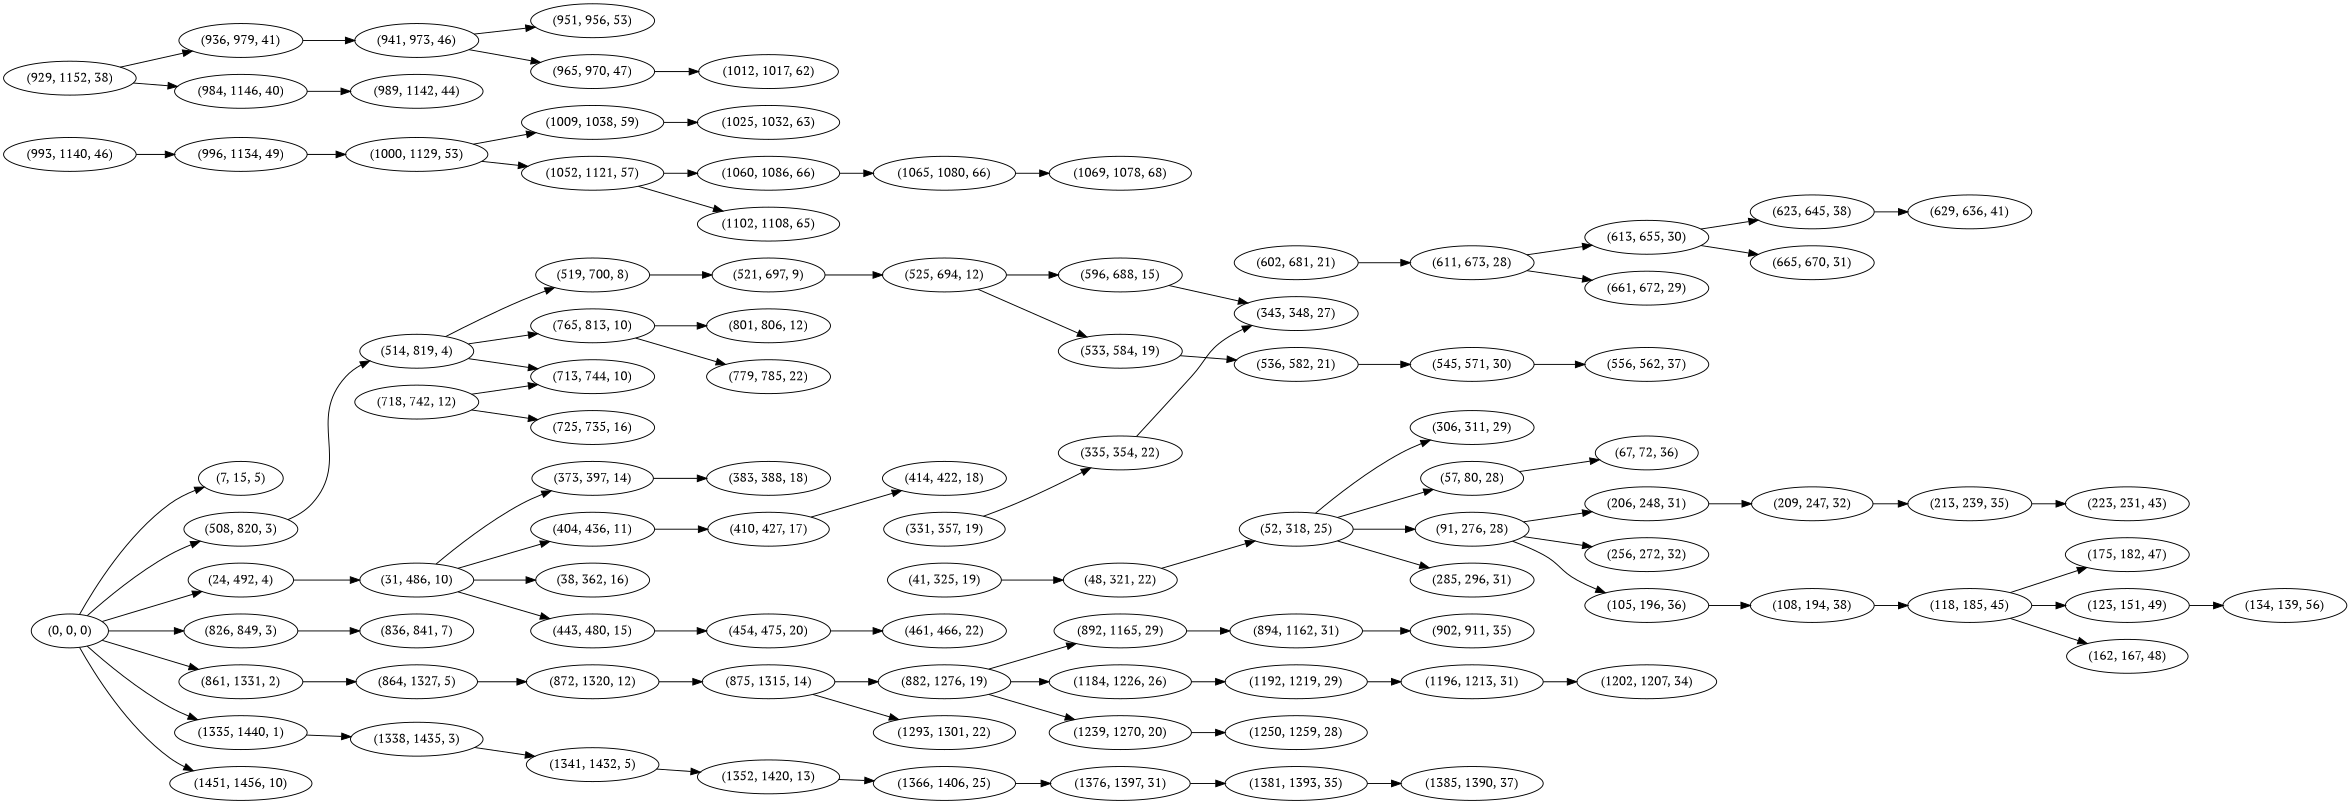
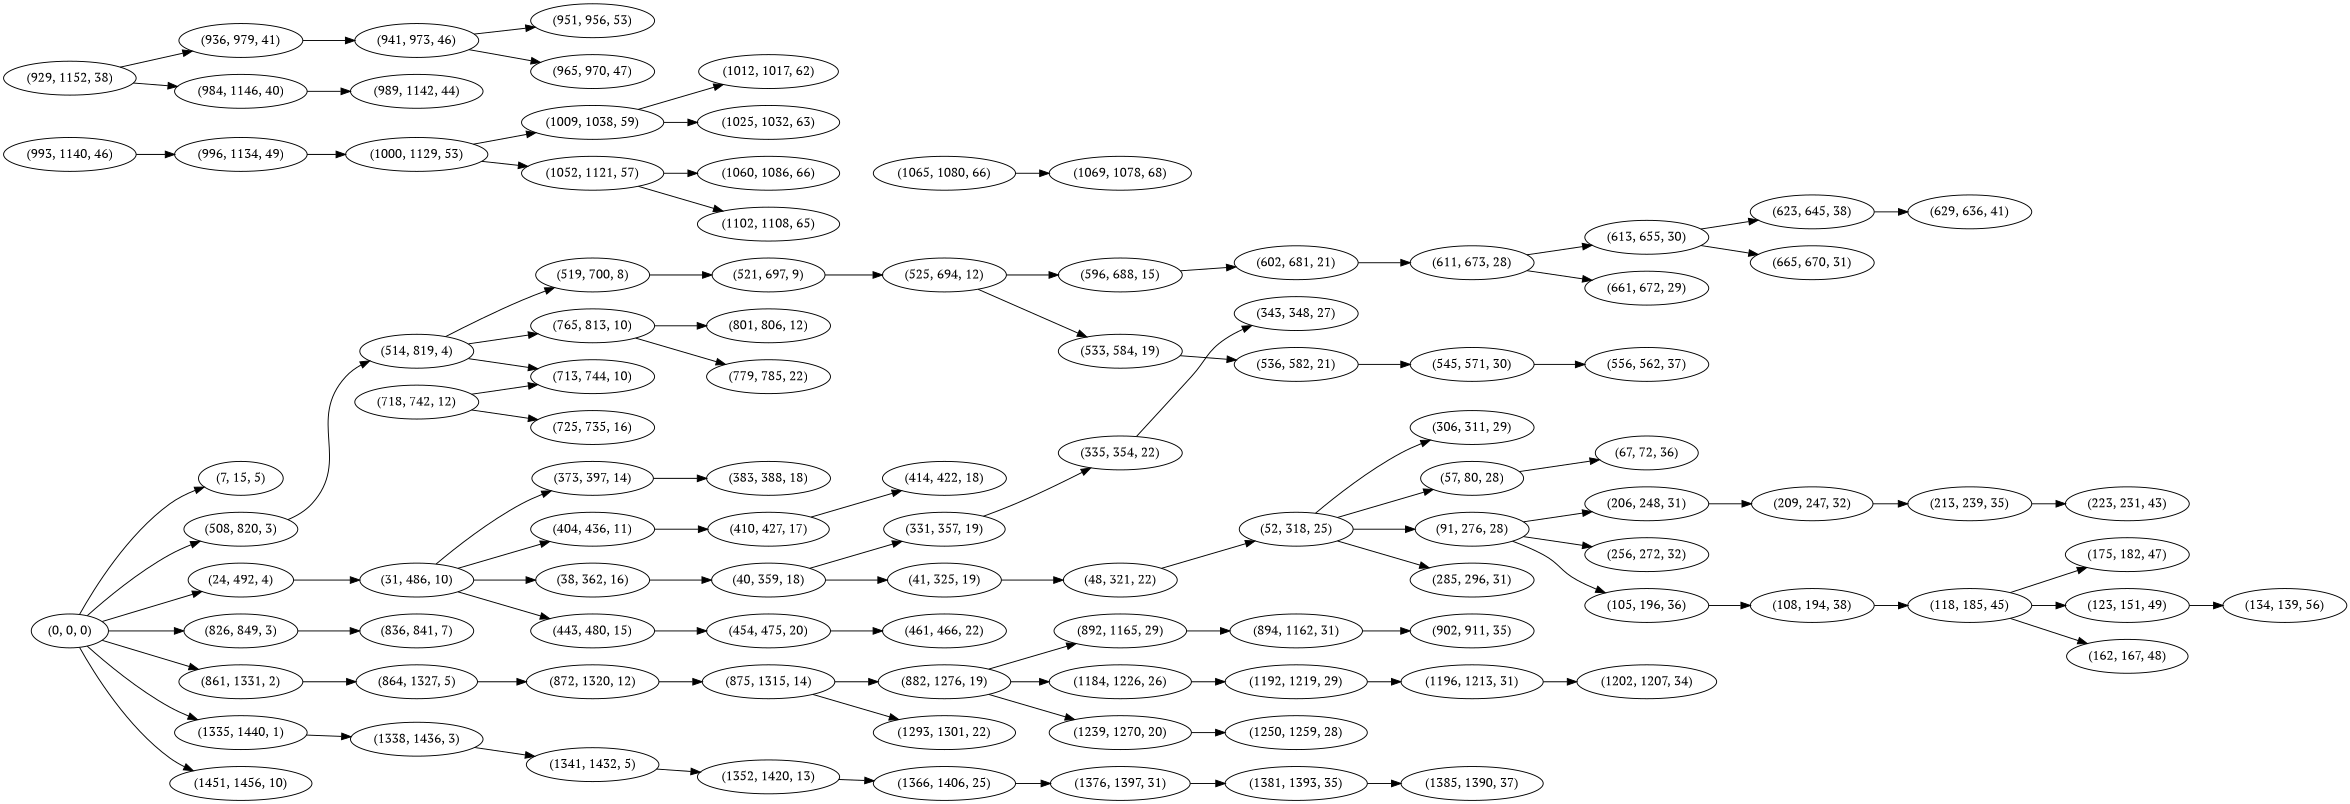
(672, 72) -> (676, 98)
(852, 173) -> none
(1204, 293) -> (1203, 269)
none -> (769, 580)
(417, 739) -> (417, 739)
